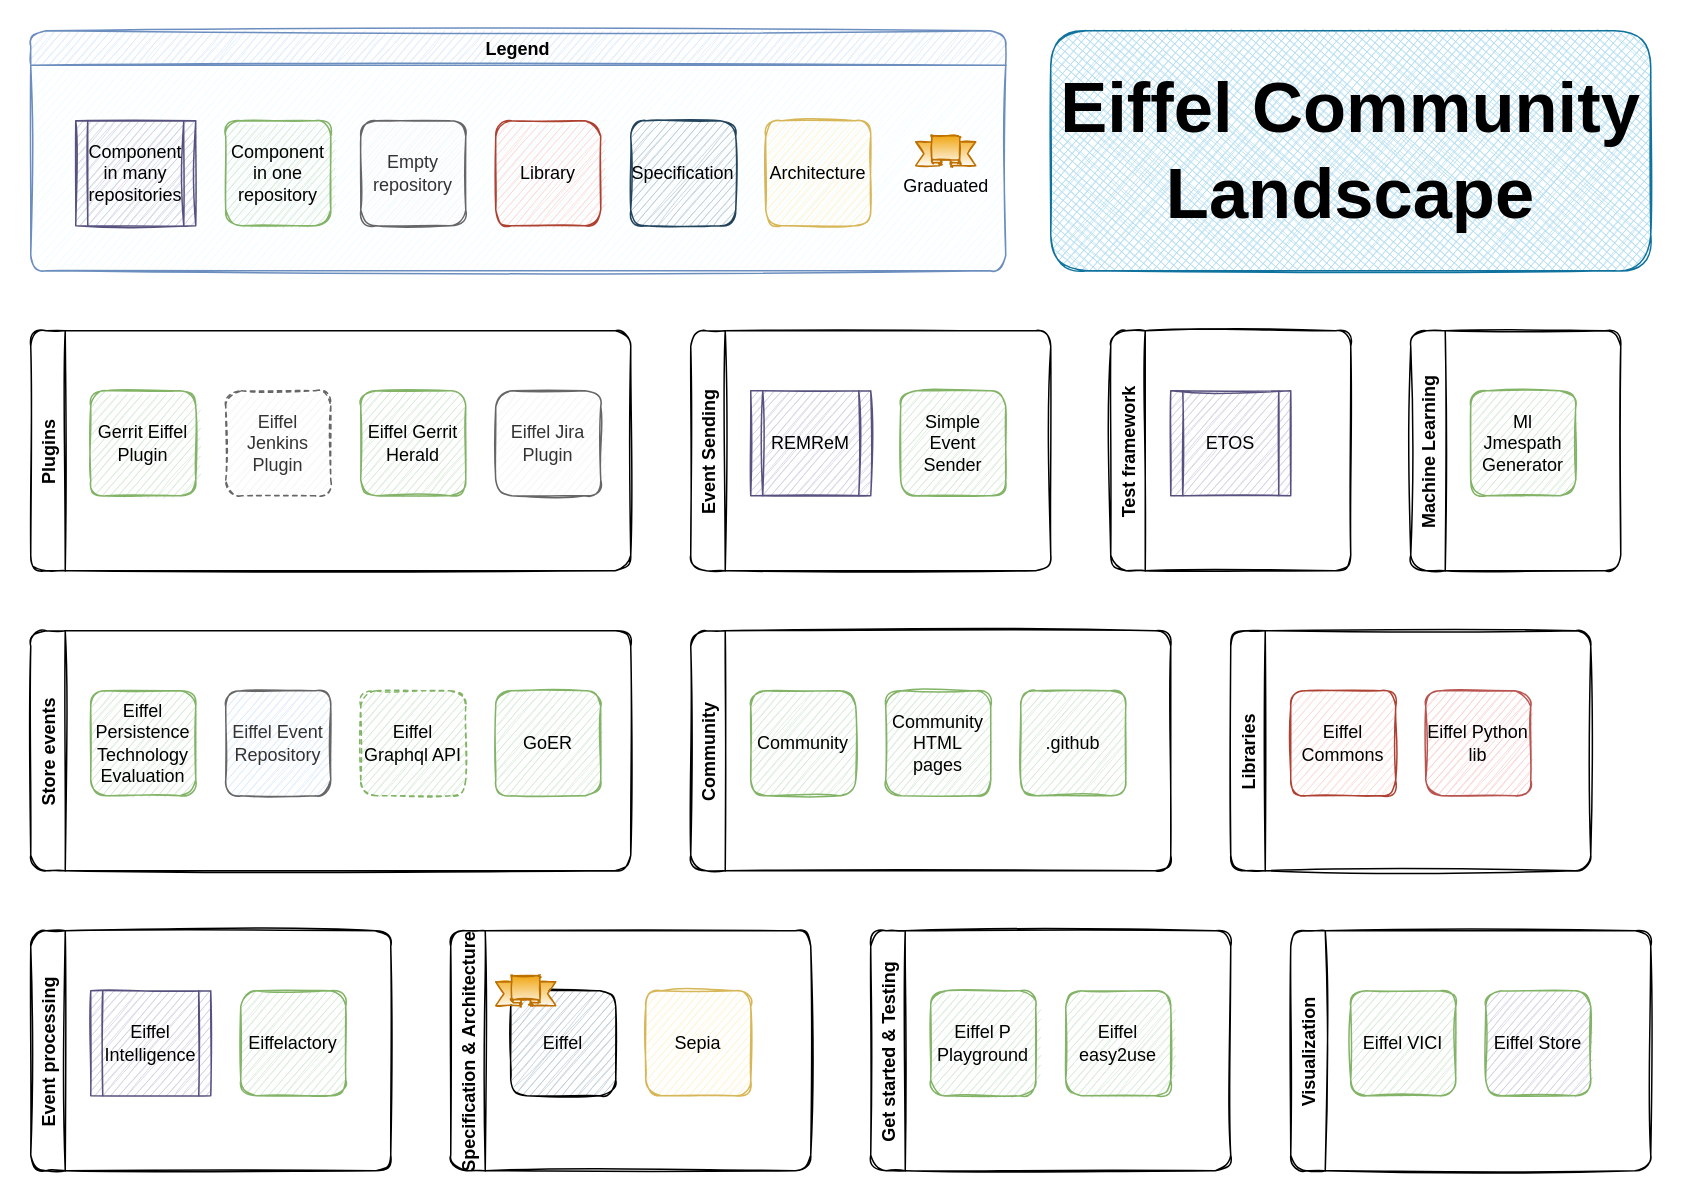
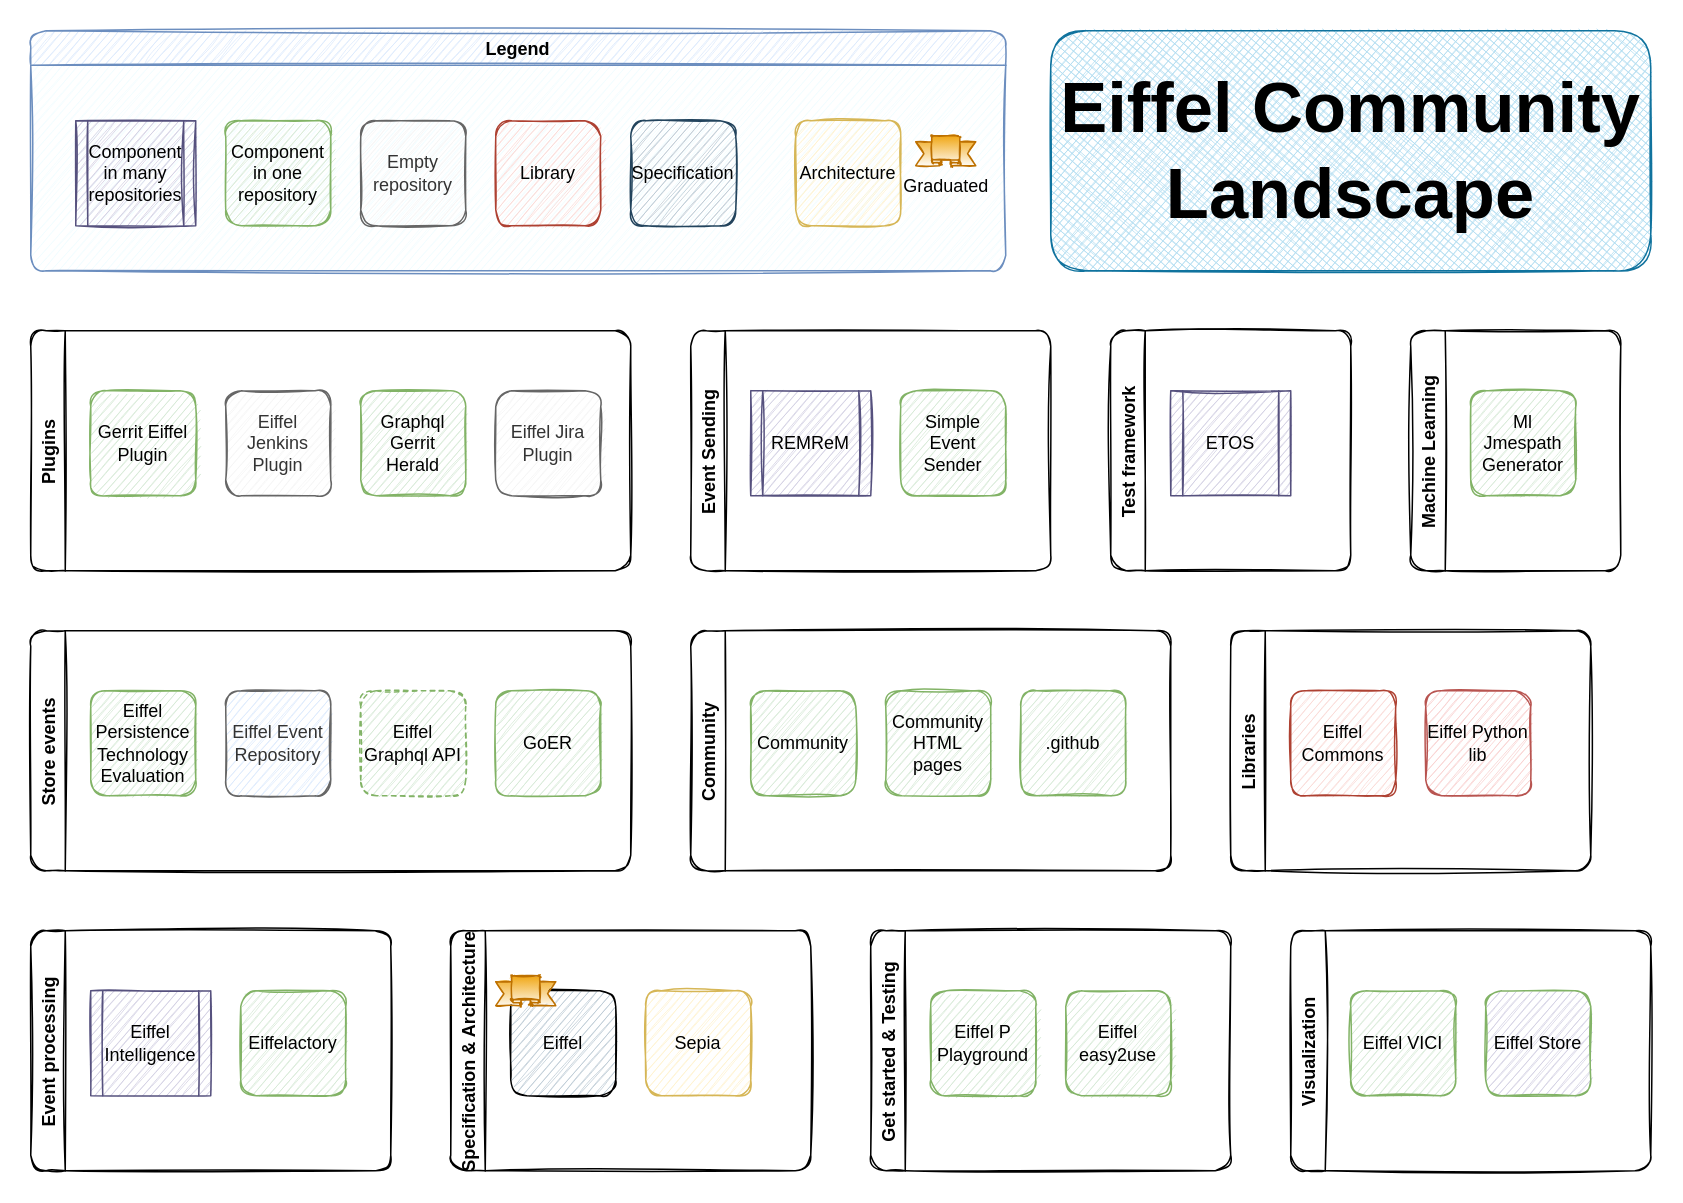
(818, 173) -> (848, 173)
(278, 443) -> (278, 443)
(413, 443) -> (413, 443)
